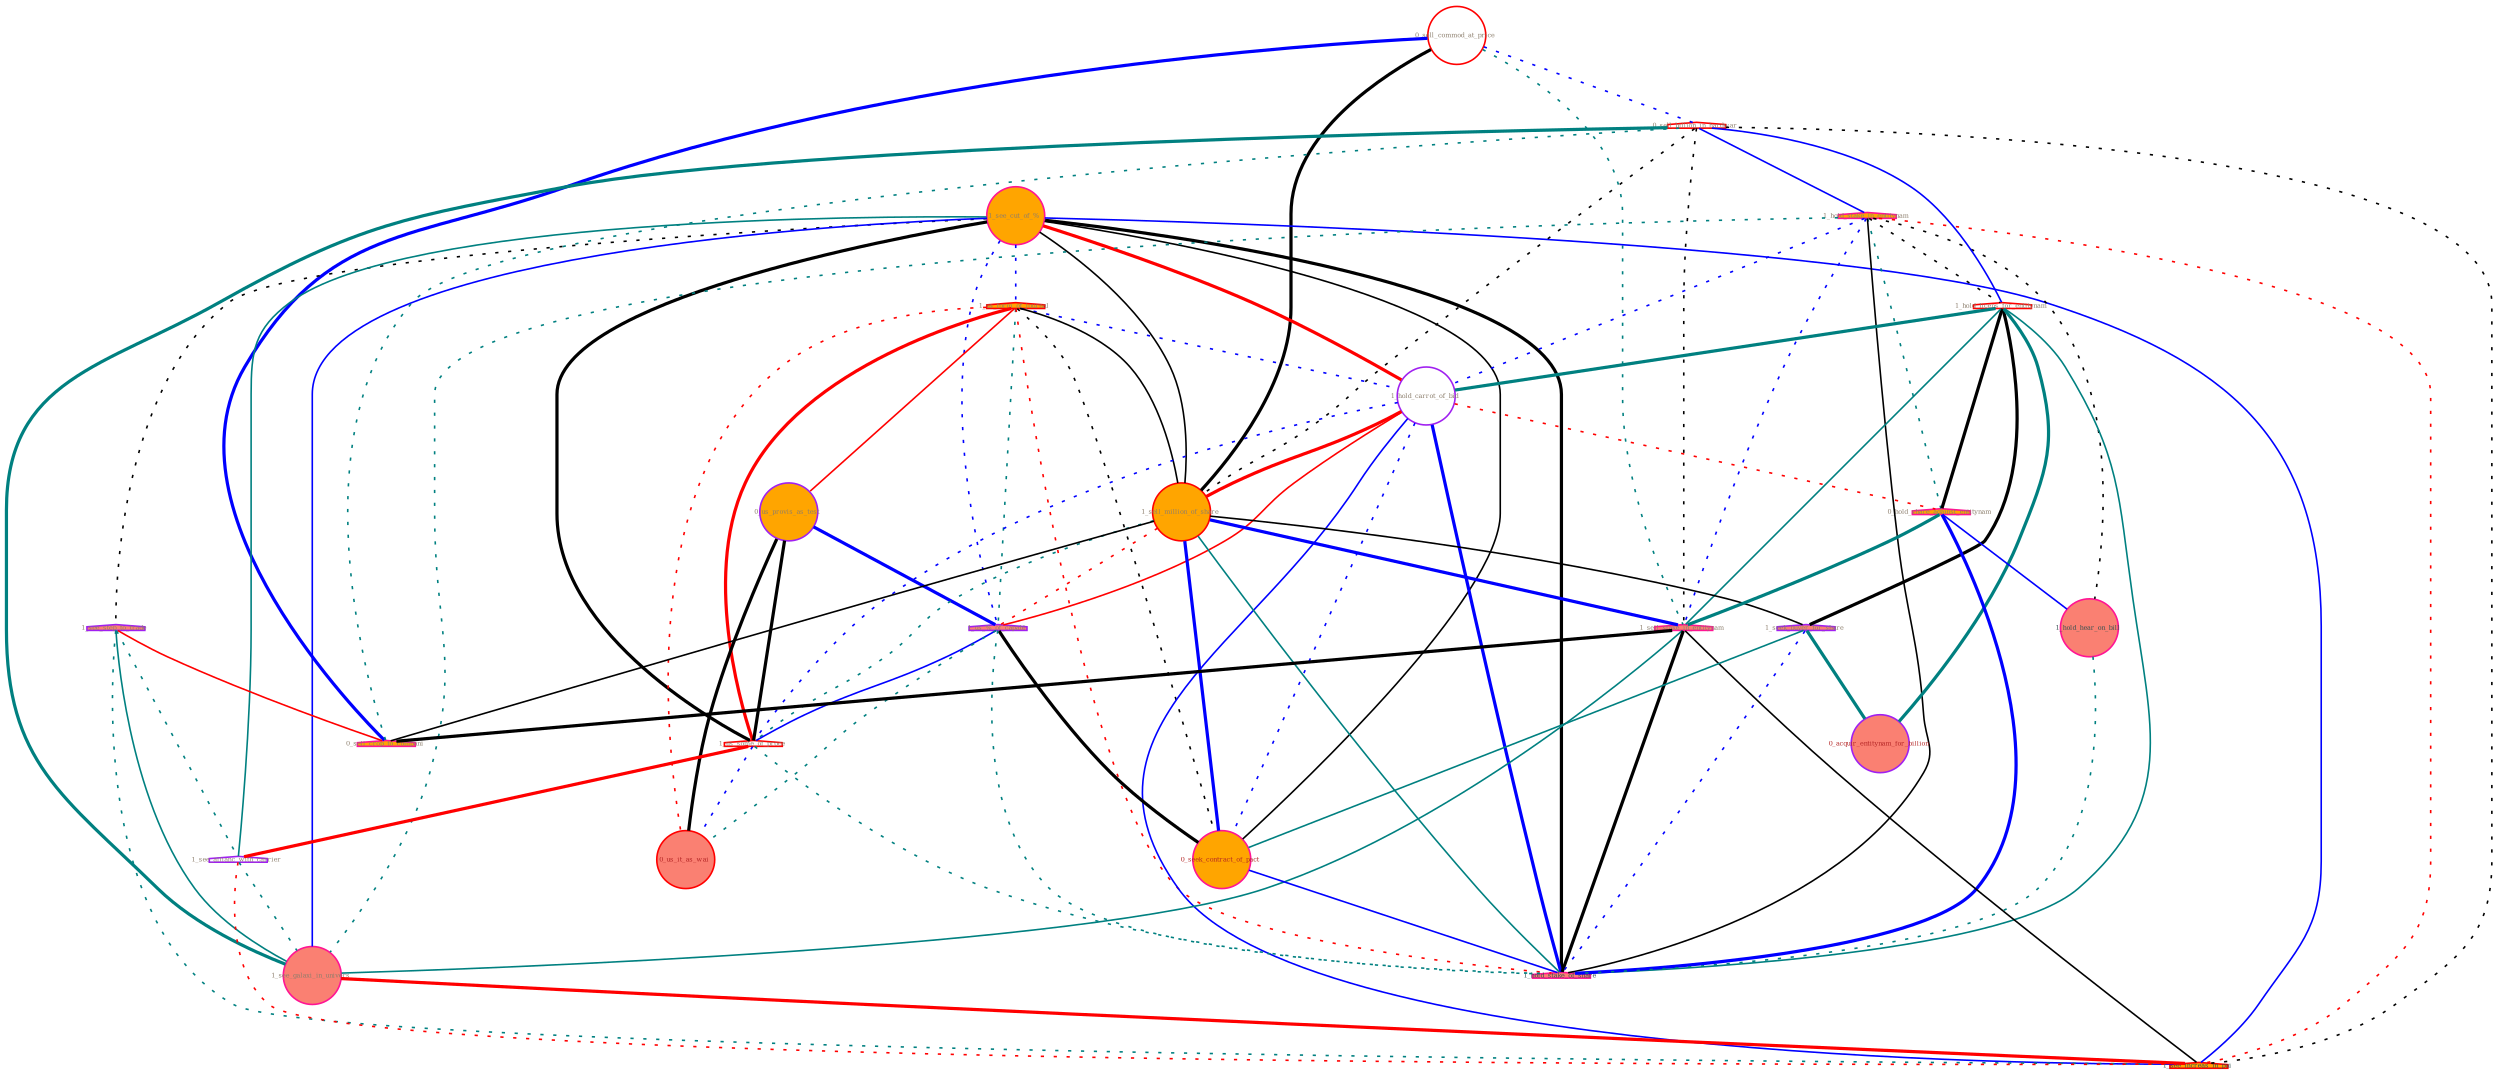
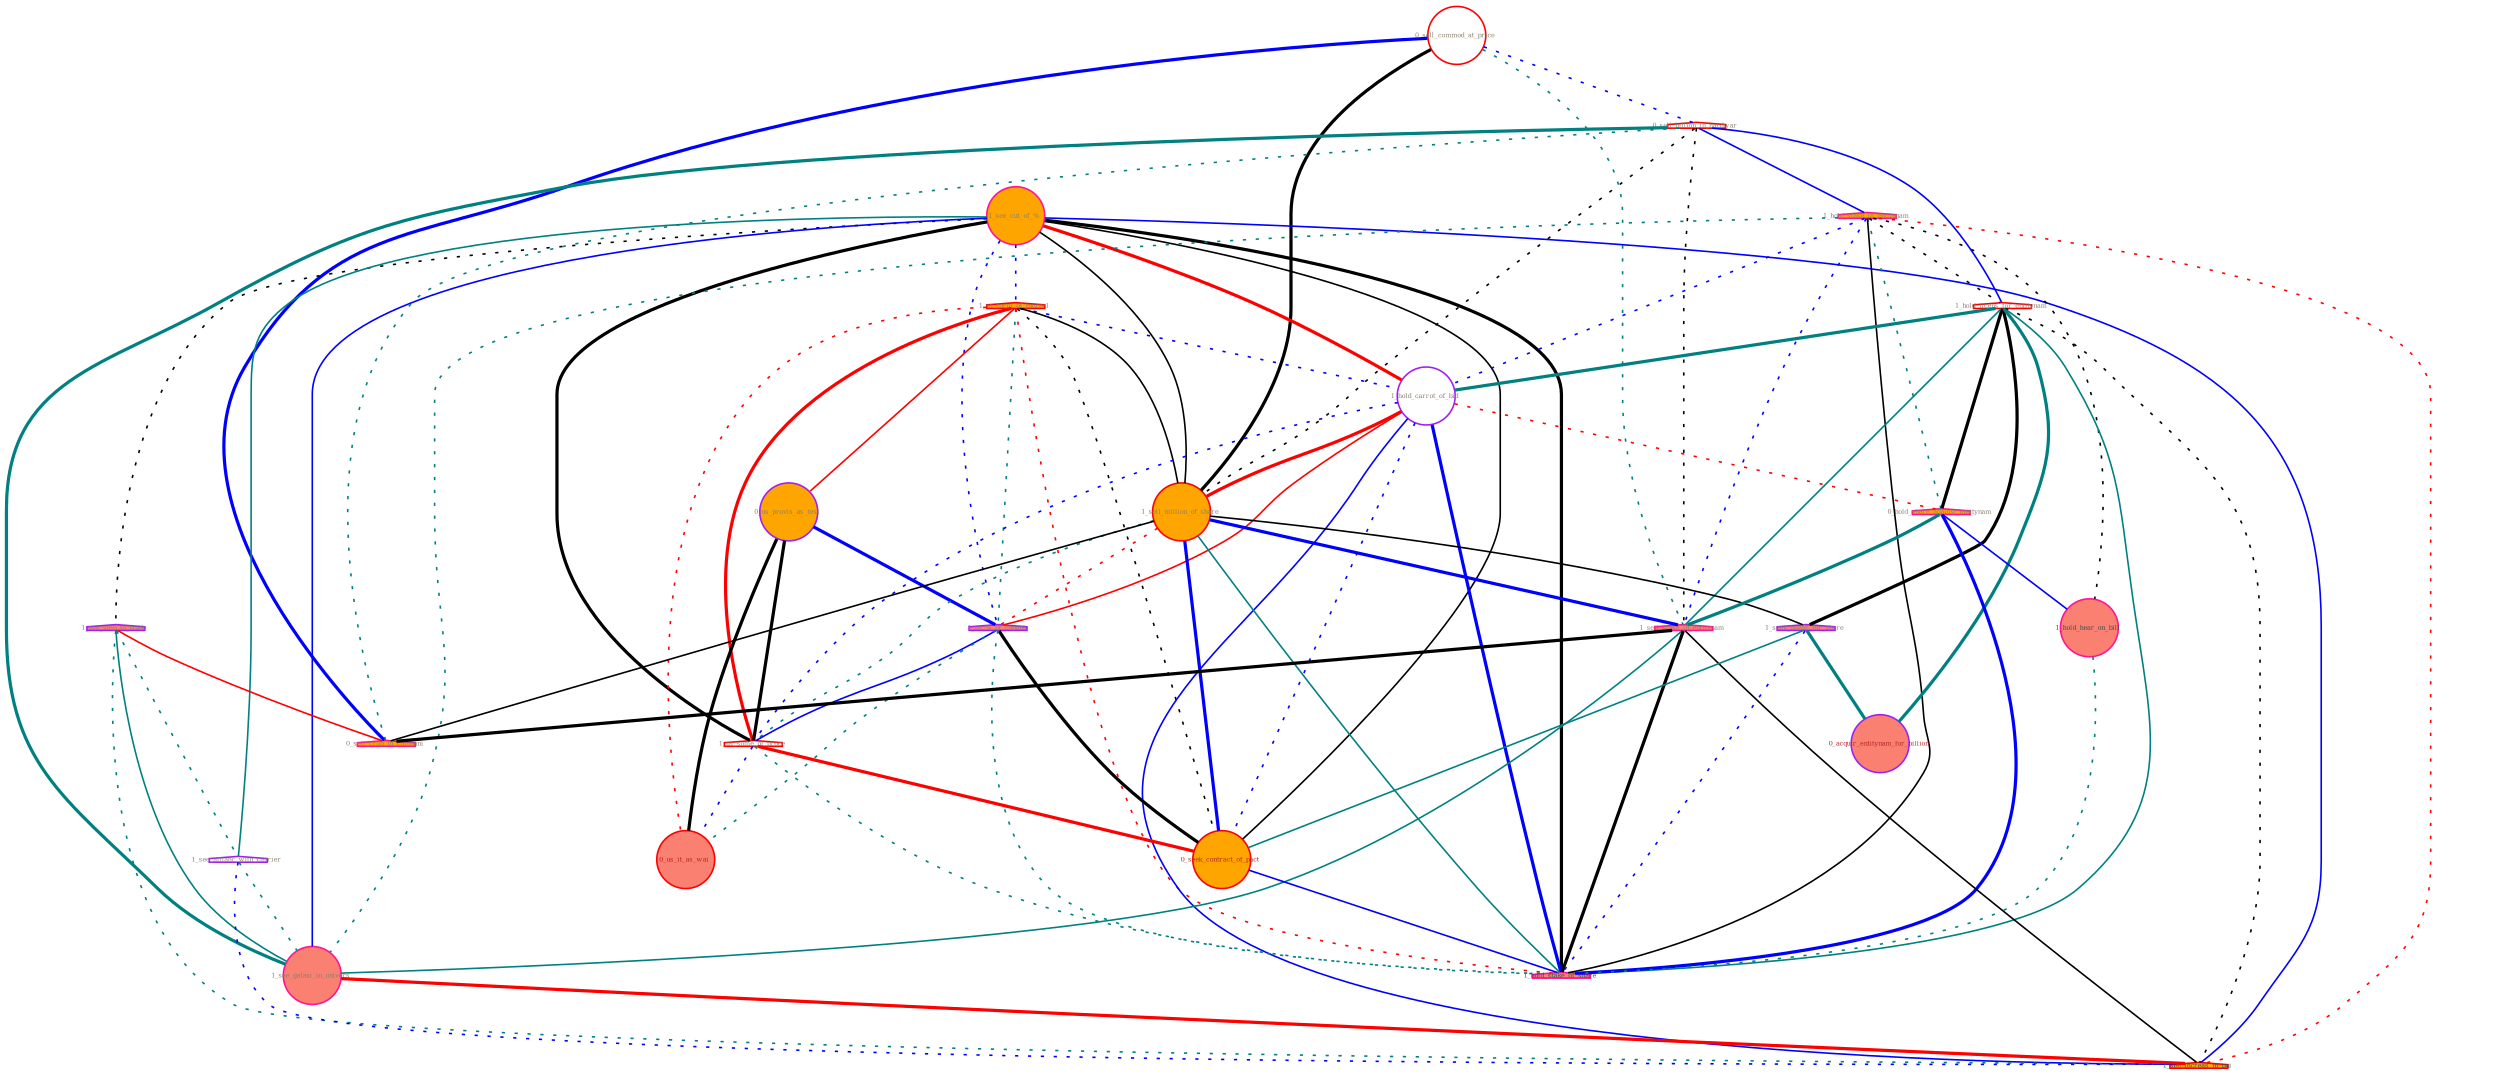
(2492, 363) -> (2260, 635)
(496, 802) -> (976, 799)
(1222, 860) -> (1222, 860)
(1145, 1058) -> (1145, 1058)
